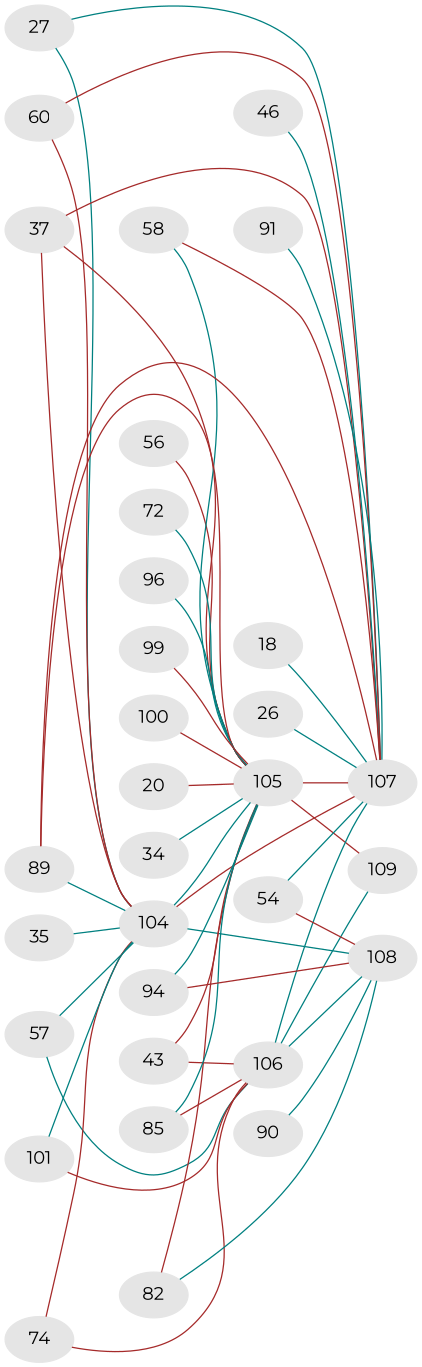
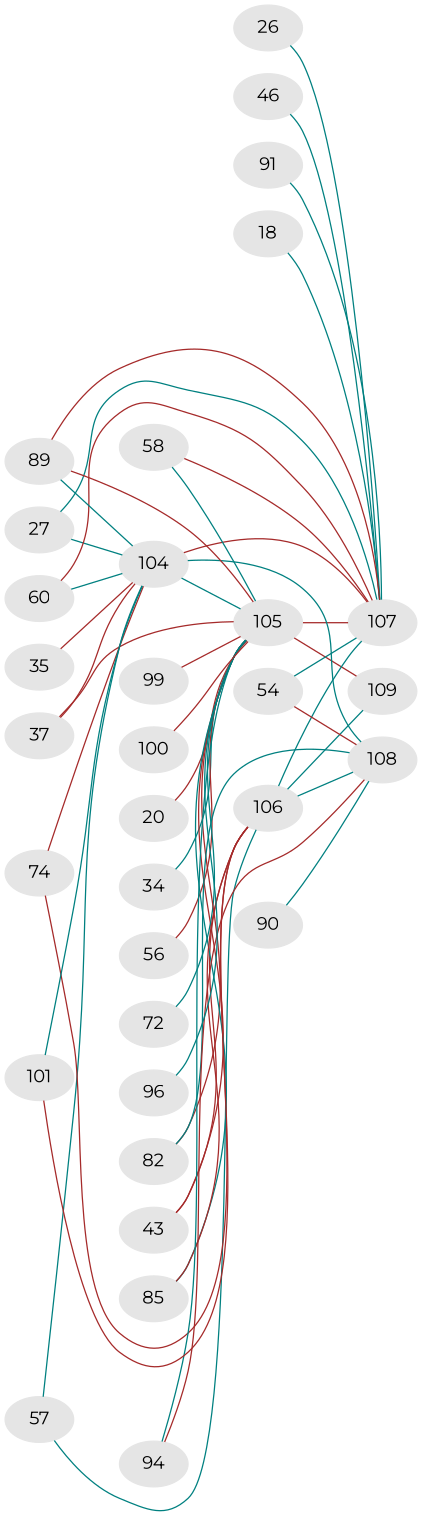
(310, 210) -> none
(87, 524) -> (97, 581)
(97, 931) -> (97, 616)
